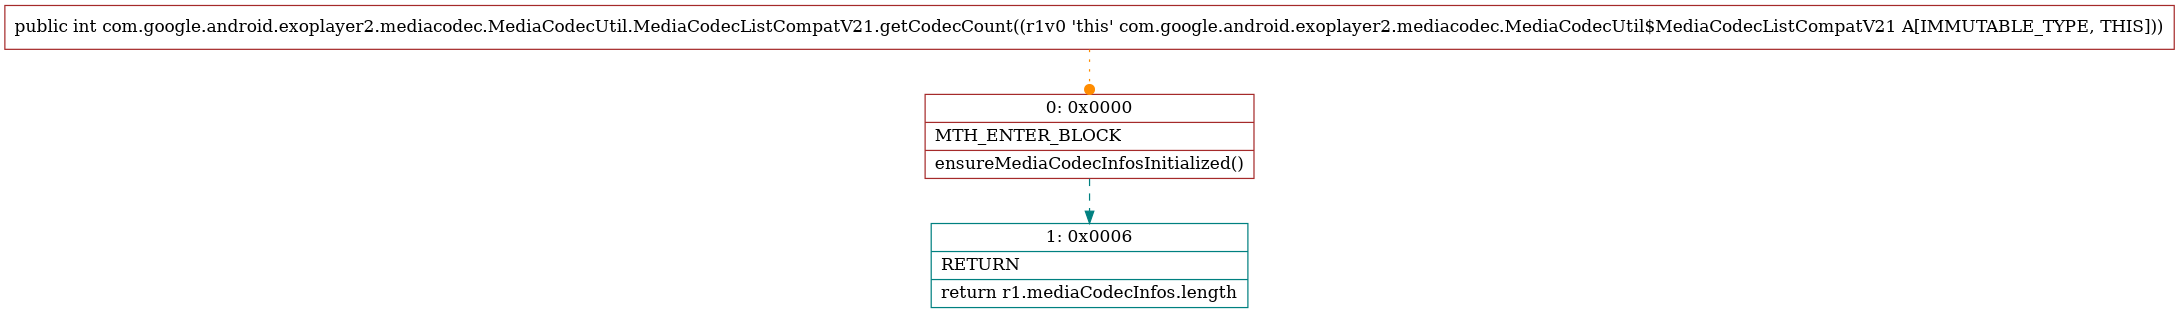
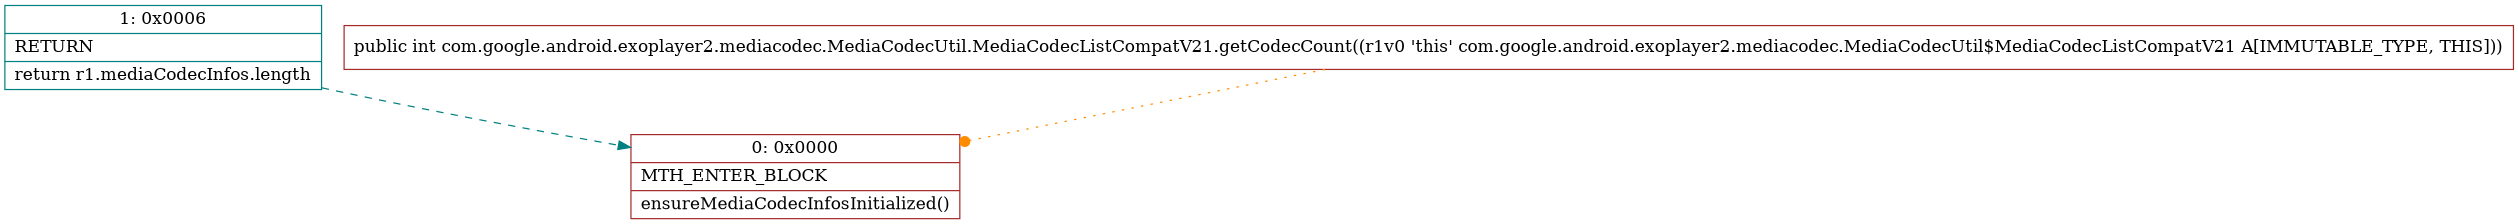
(1090, 195) -> (470, 118)
